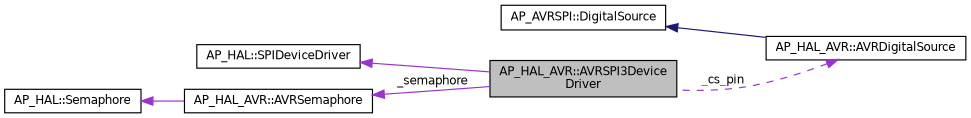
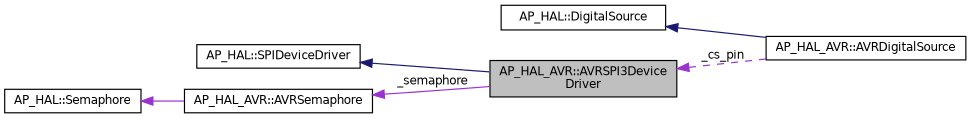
(583, 18) -> (583, 18)
(431, 68) -> (431, 68)
(754, 85) -> (728, 63)
